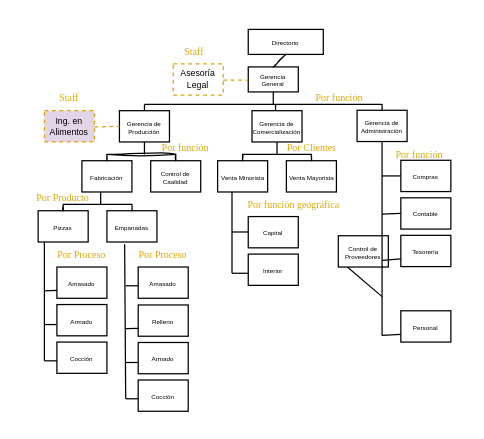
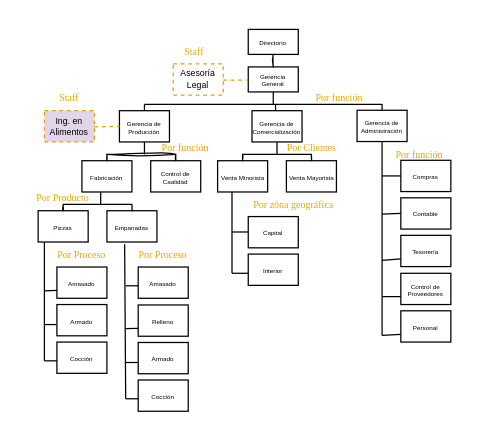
(286, 42) -> (273, 42)
(294, 198) -> (294, 198)
(363, 251) -> (426, 289)
